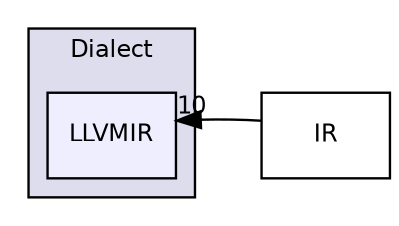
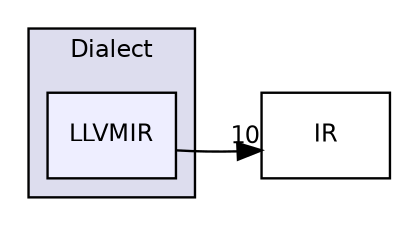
(231, 120) -> (210, 152)
